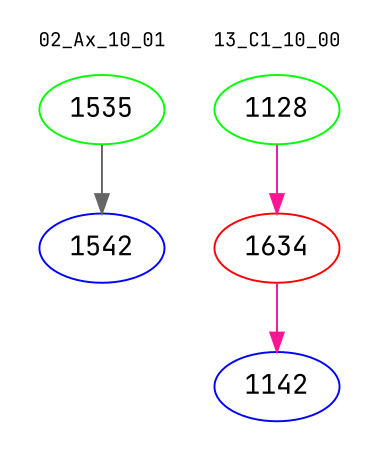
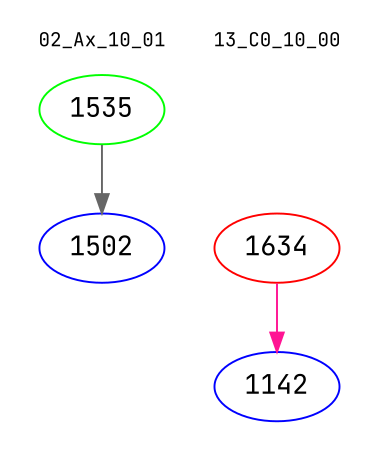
(278, 41) -> (278, 41)
(277, 110) -> none
(102, 248) -> (102, 248)
